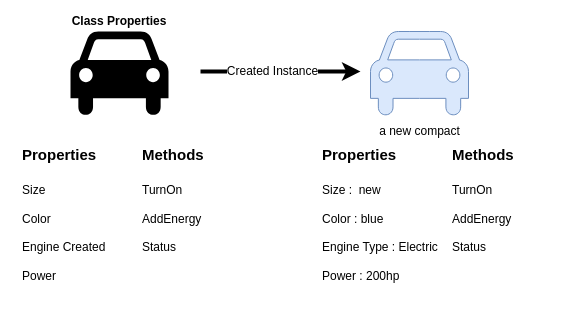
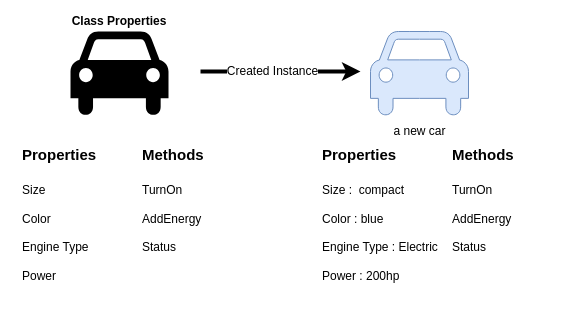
(420, 132) -> (420, 132)
(66, 175) -> (56, 175)
(382, 182) -> (382, 182)
